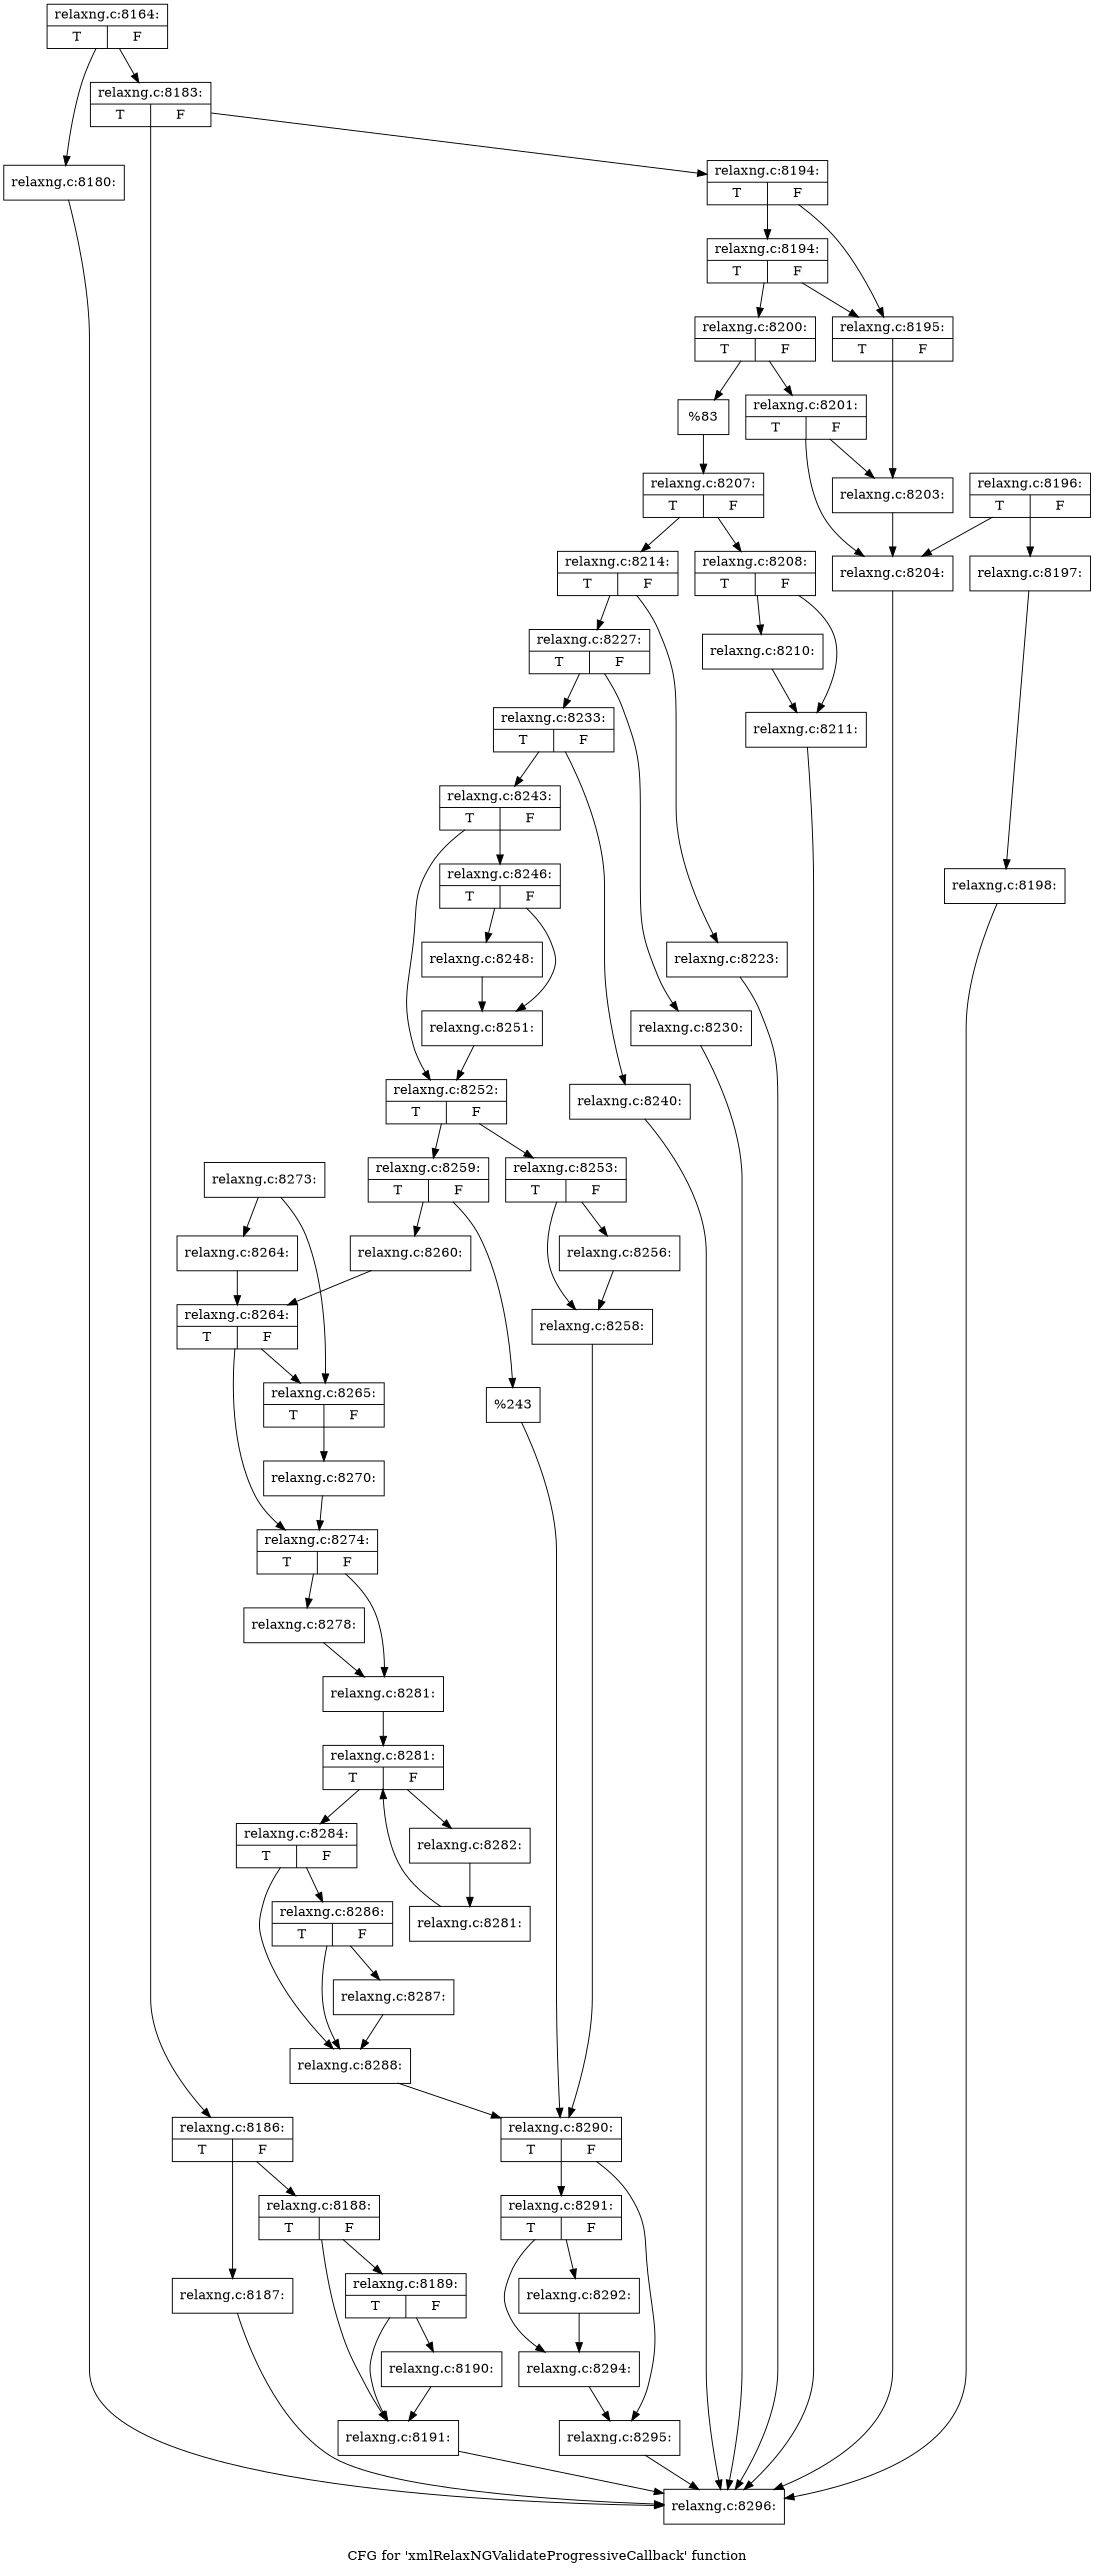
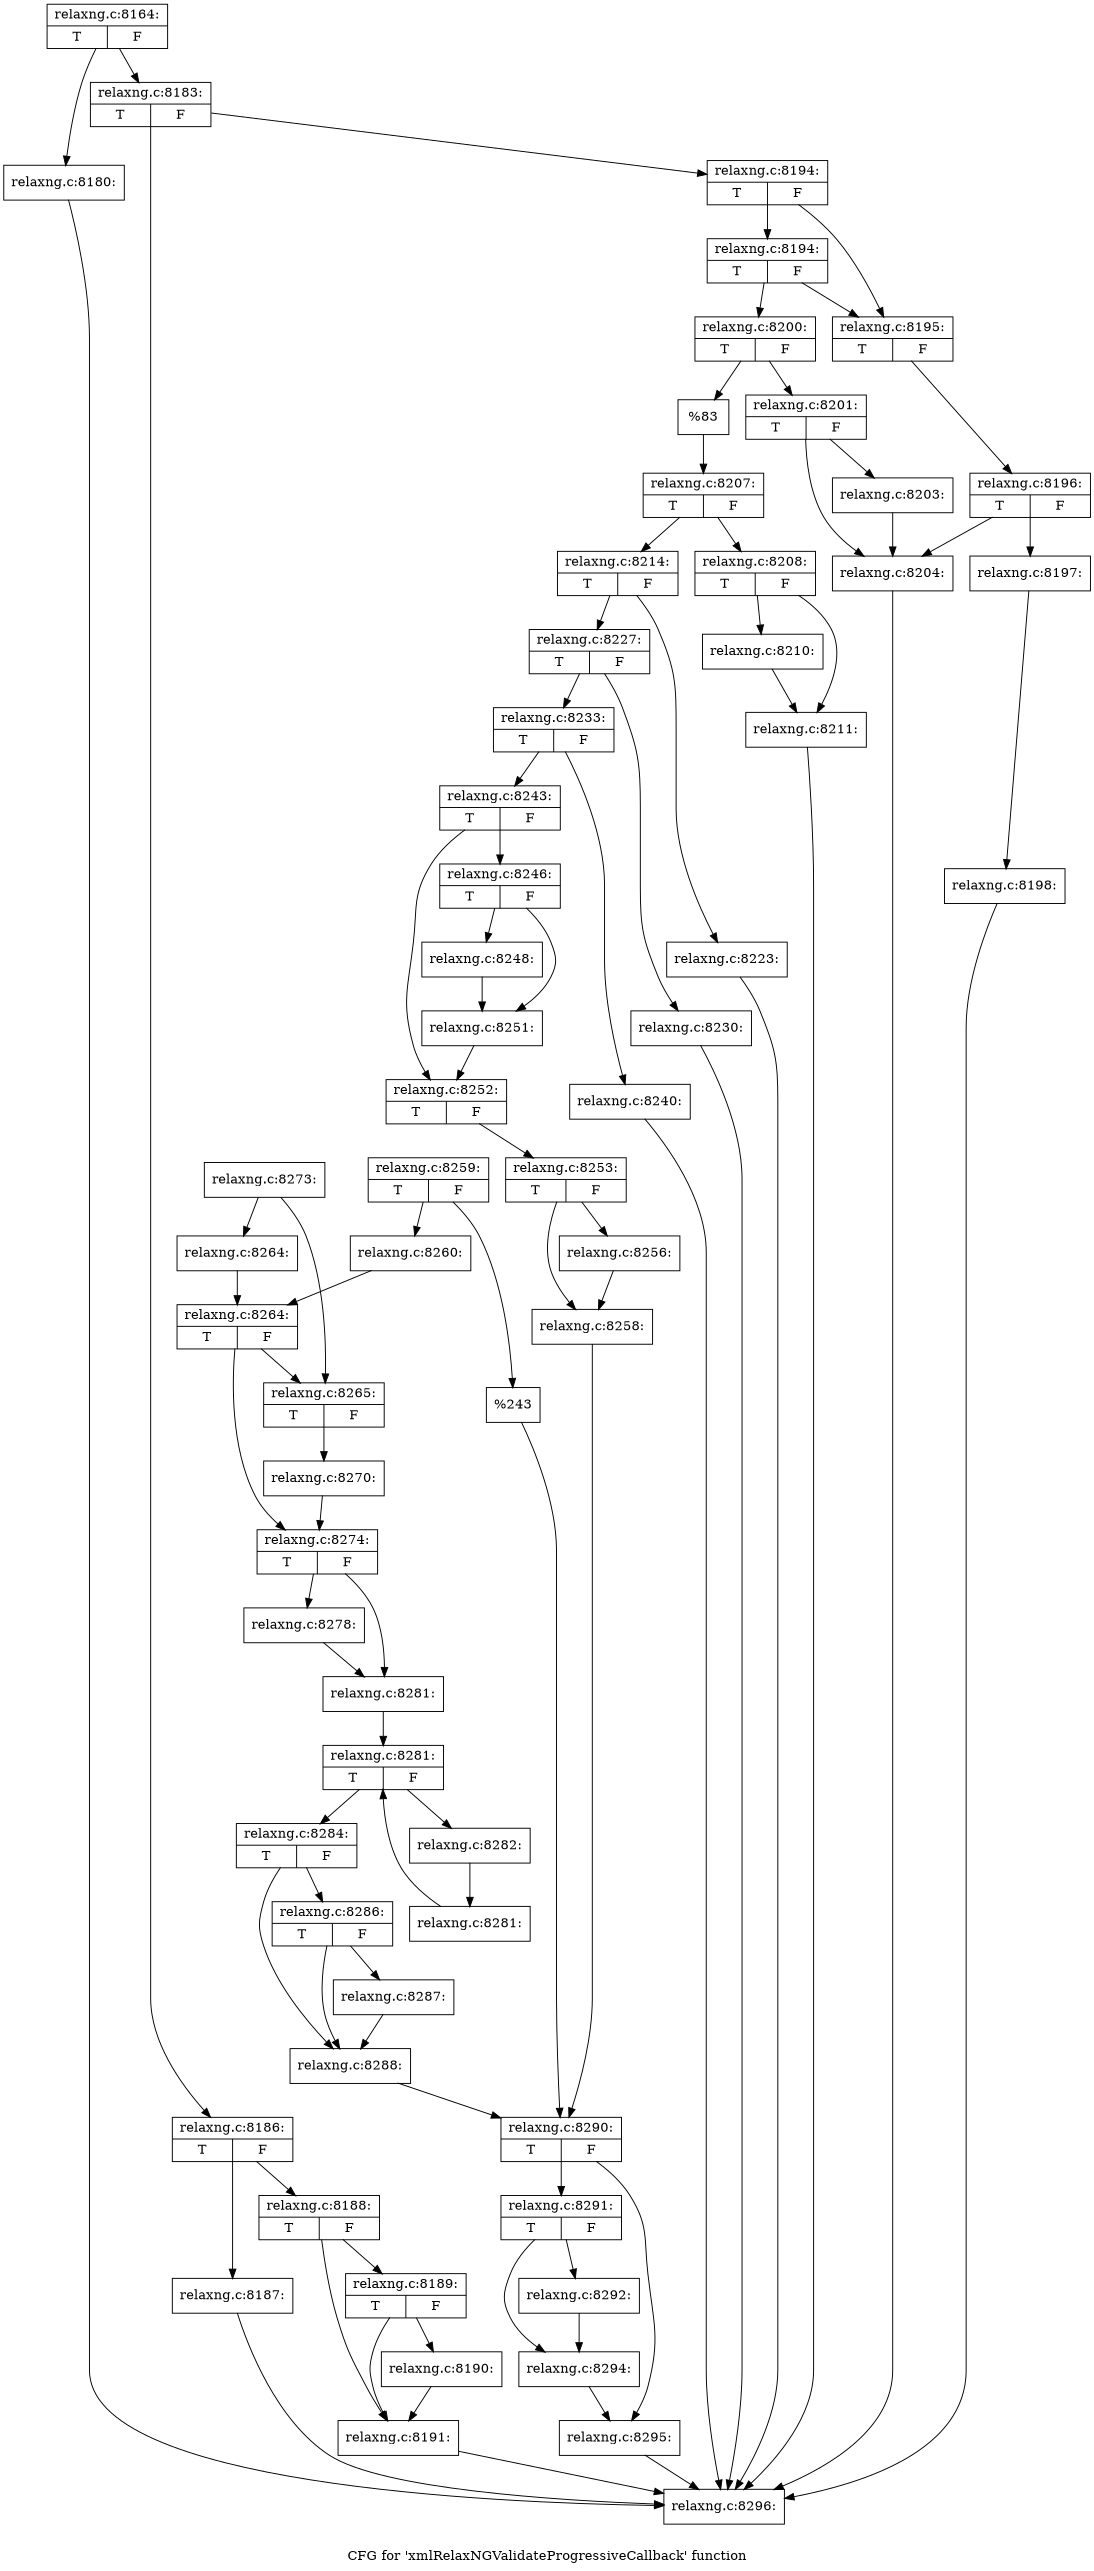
(893, 415) -> (958, 414)
(438, 1136) -> none
